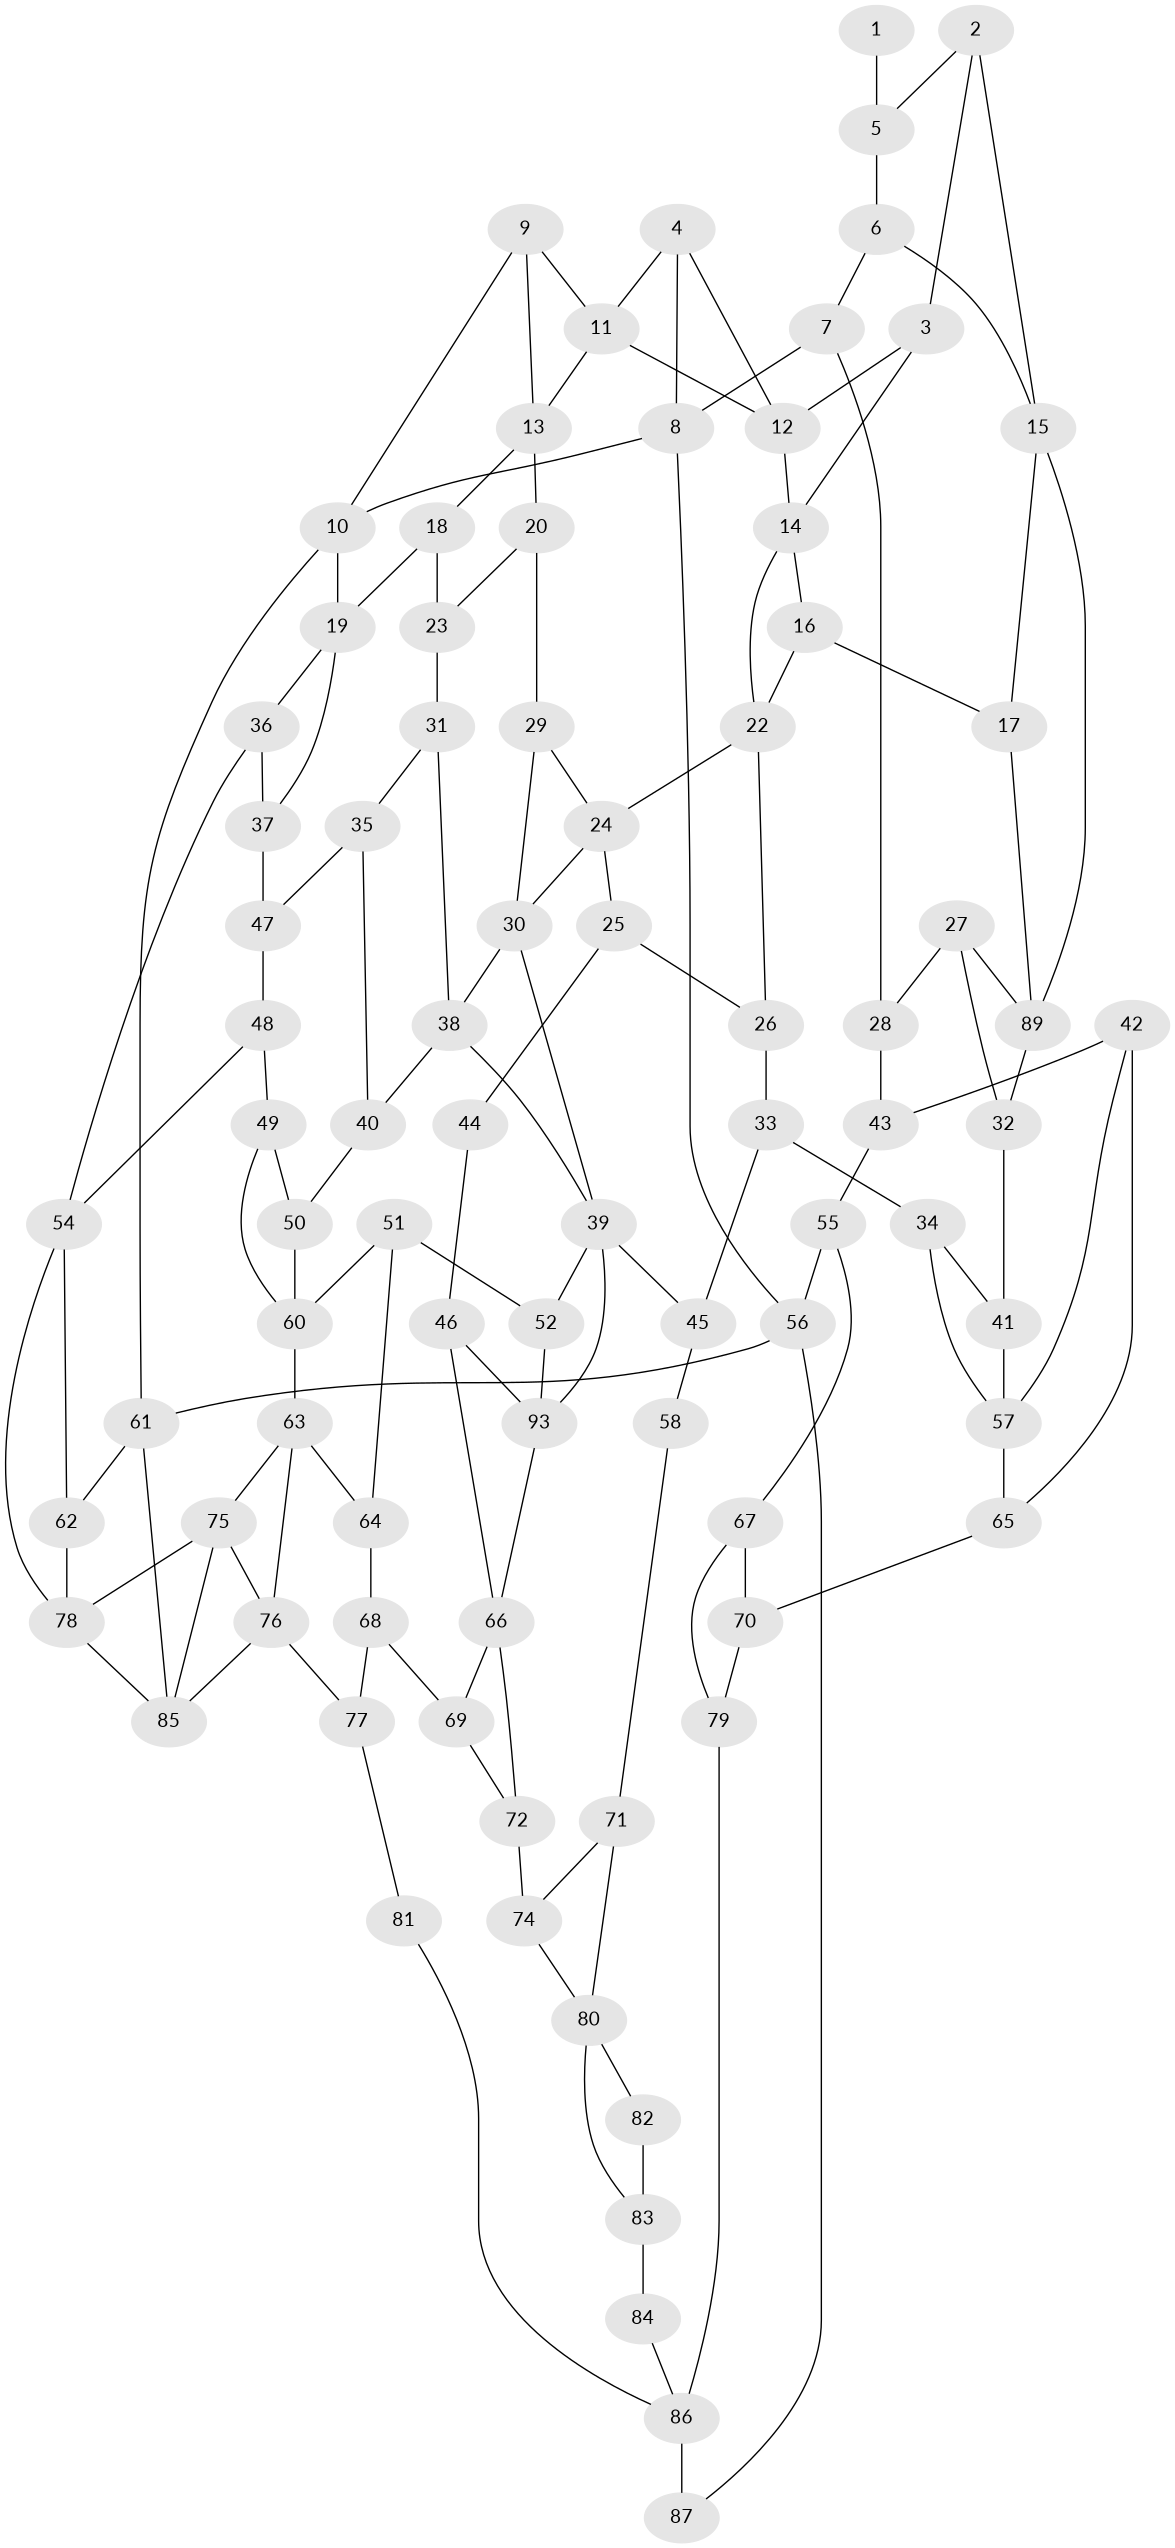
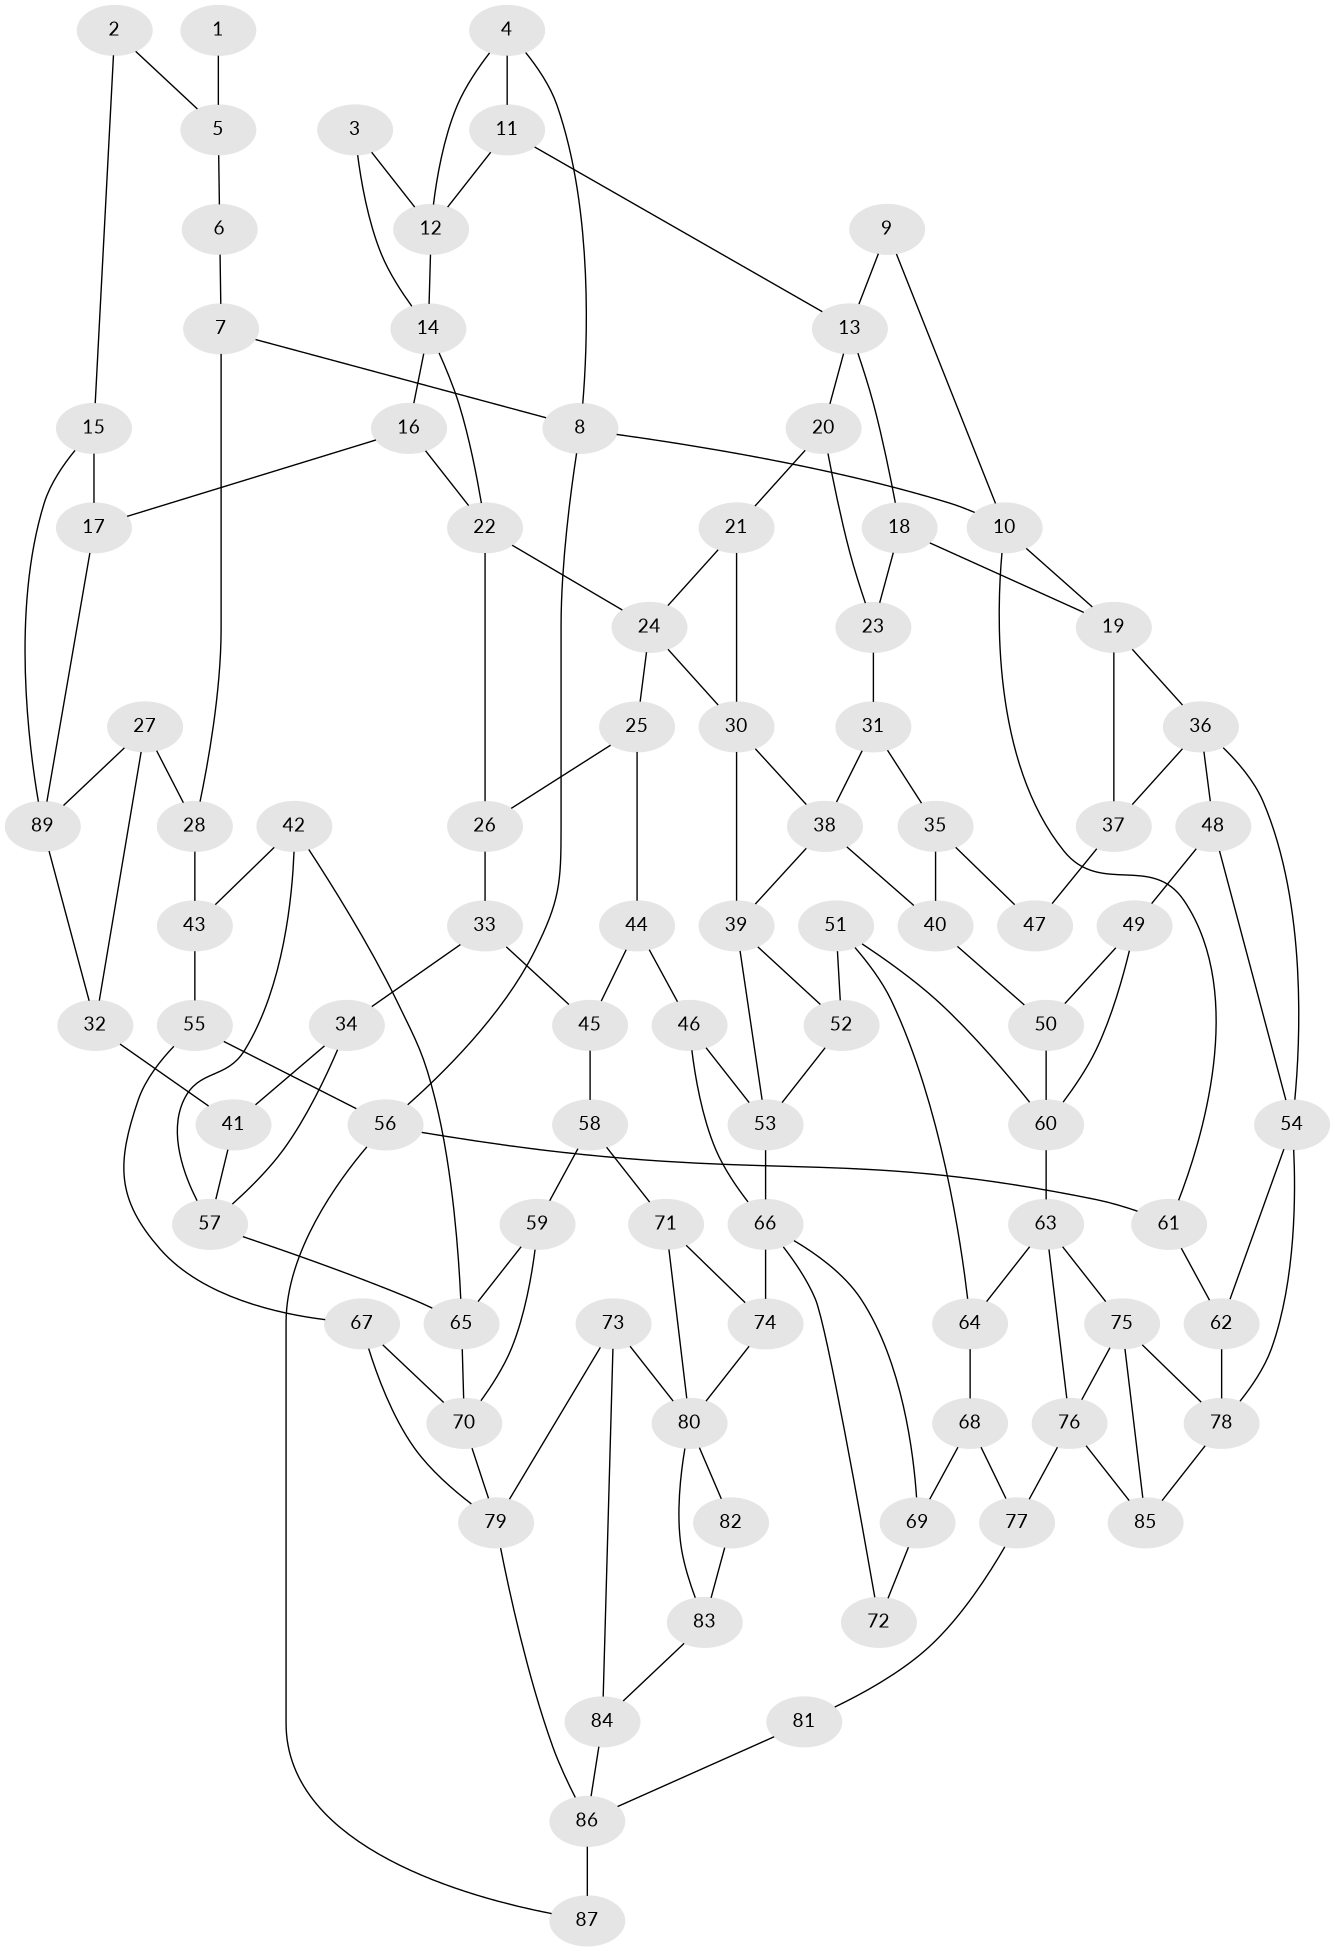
(951, 180) -> none
(564, 279) -> none
(983, 313) -> none
(537, 727) -> (737, 528)
(263, 976) -> (1207, 776)
none -> (538, 1224)
(648, 1274) -> (614, 975)
none -> (614, 1324)
(539, 1423) -> (766, 1125)
(156, 1579) -> none
(521, 1871) -> (766, 1274)
